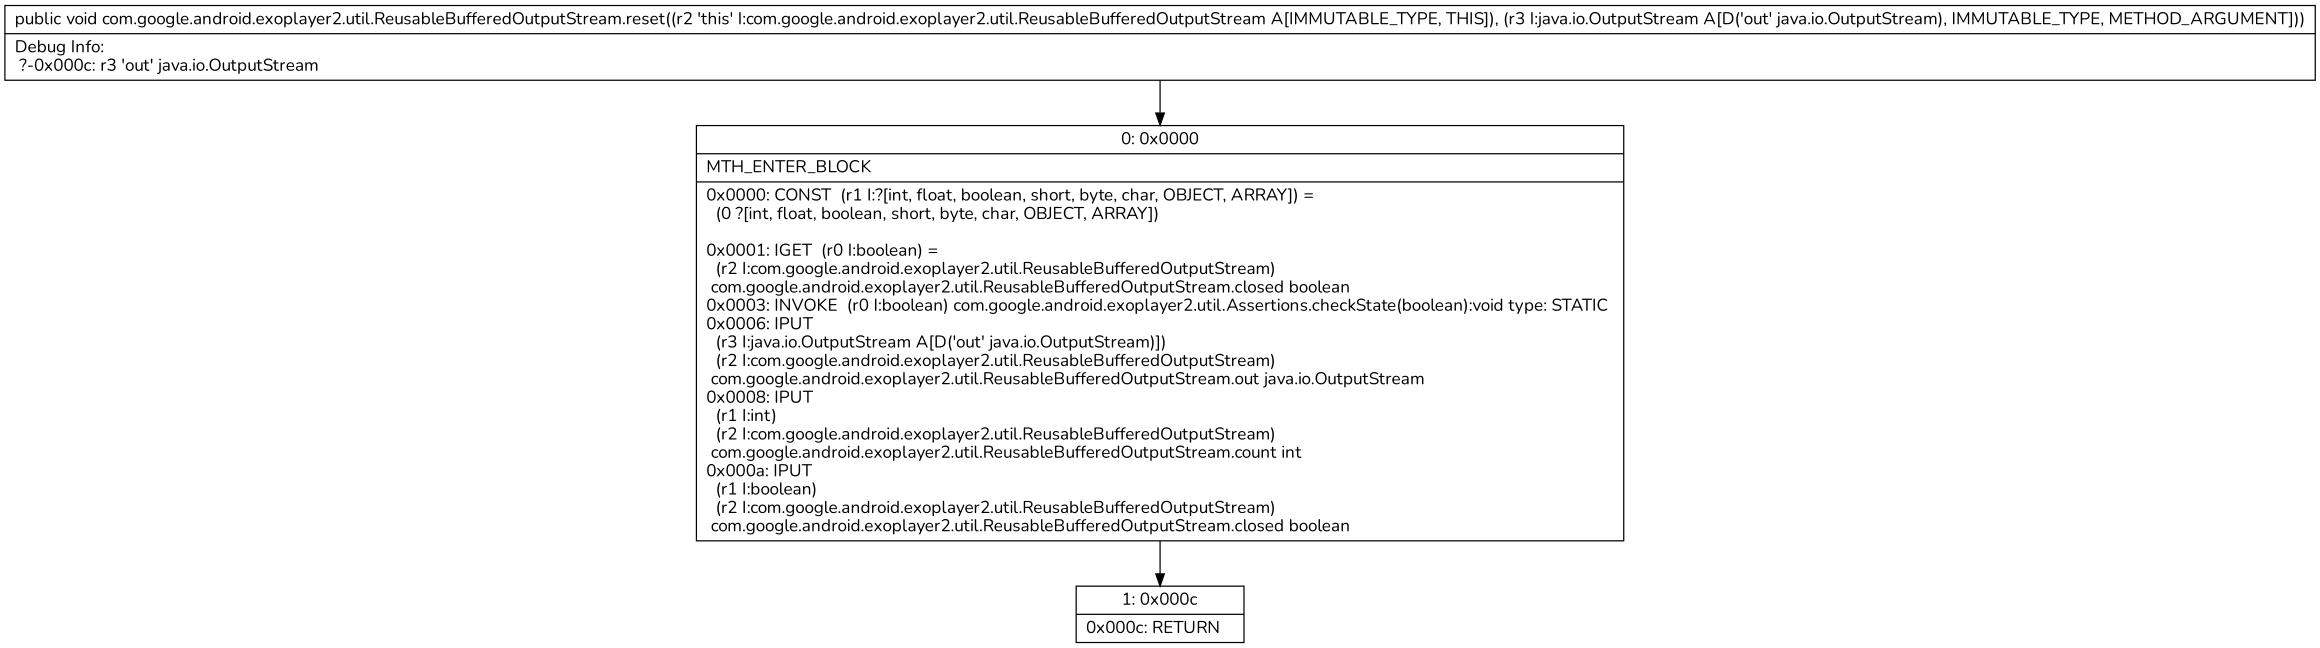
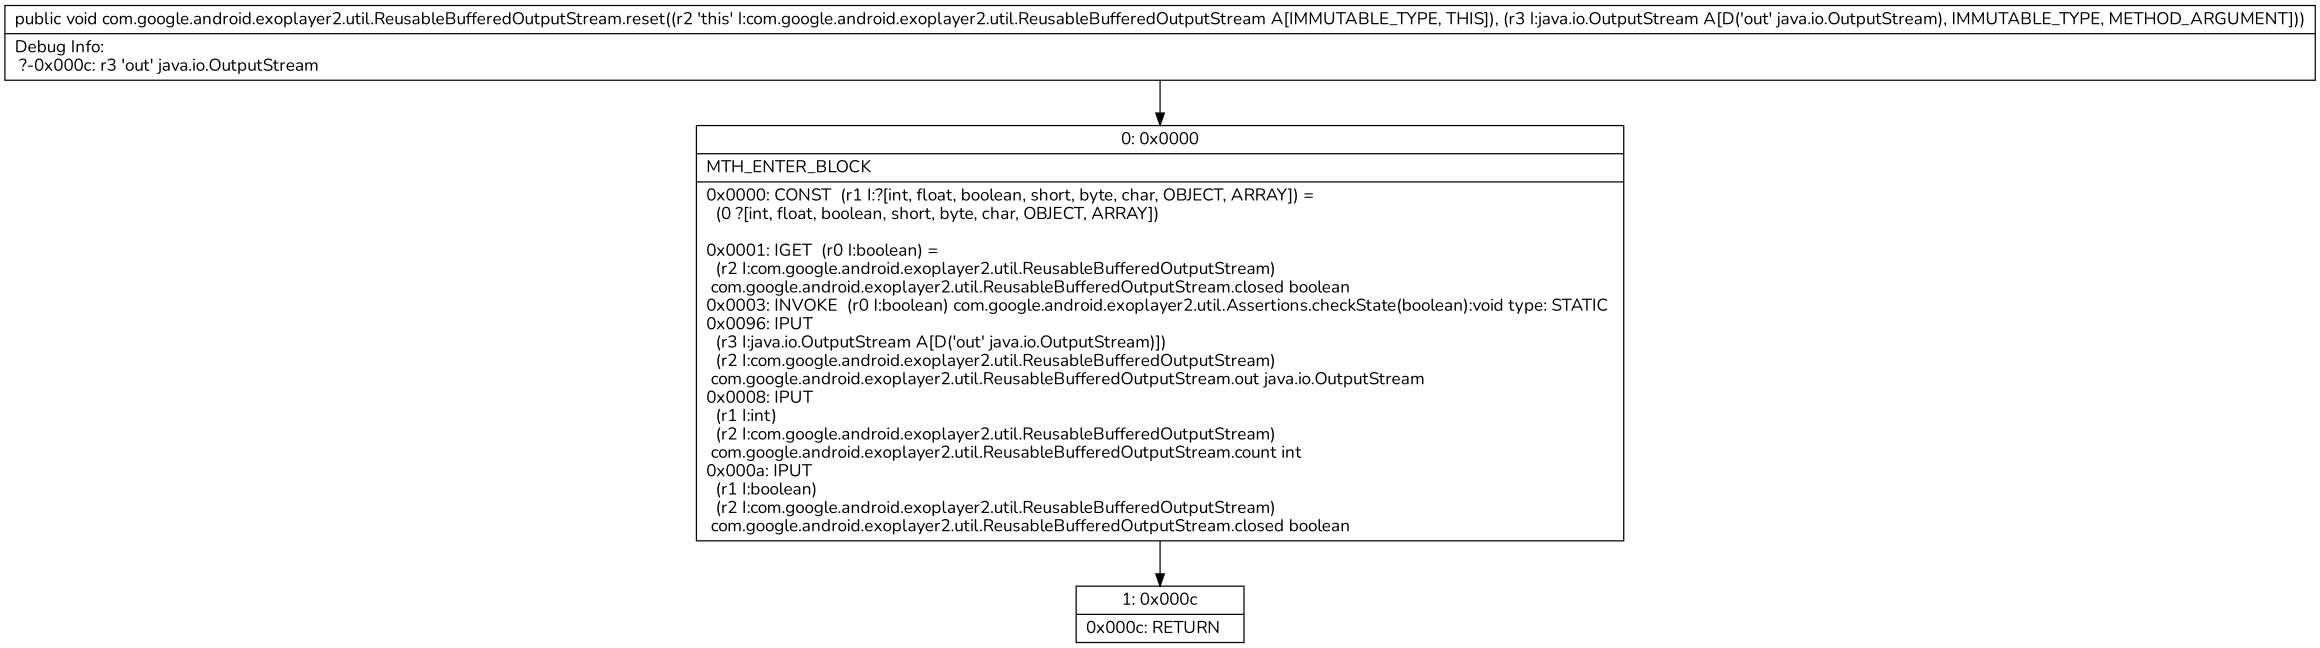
(764, 324) -> (764, 324)
